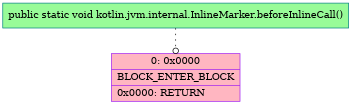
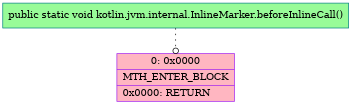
(176, 77) -> (176, 77)
